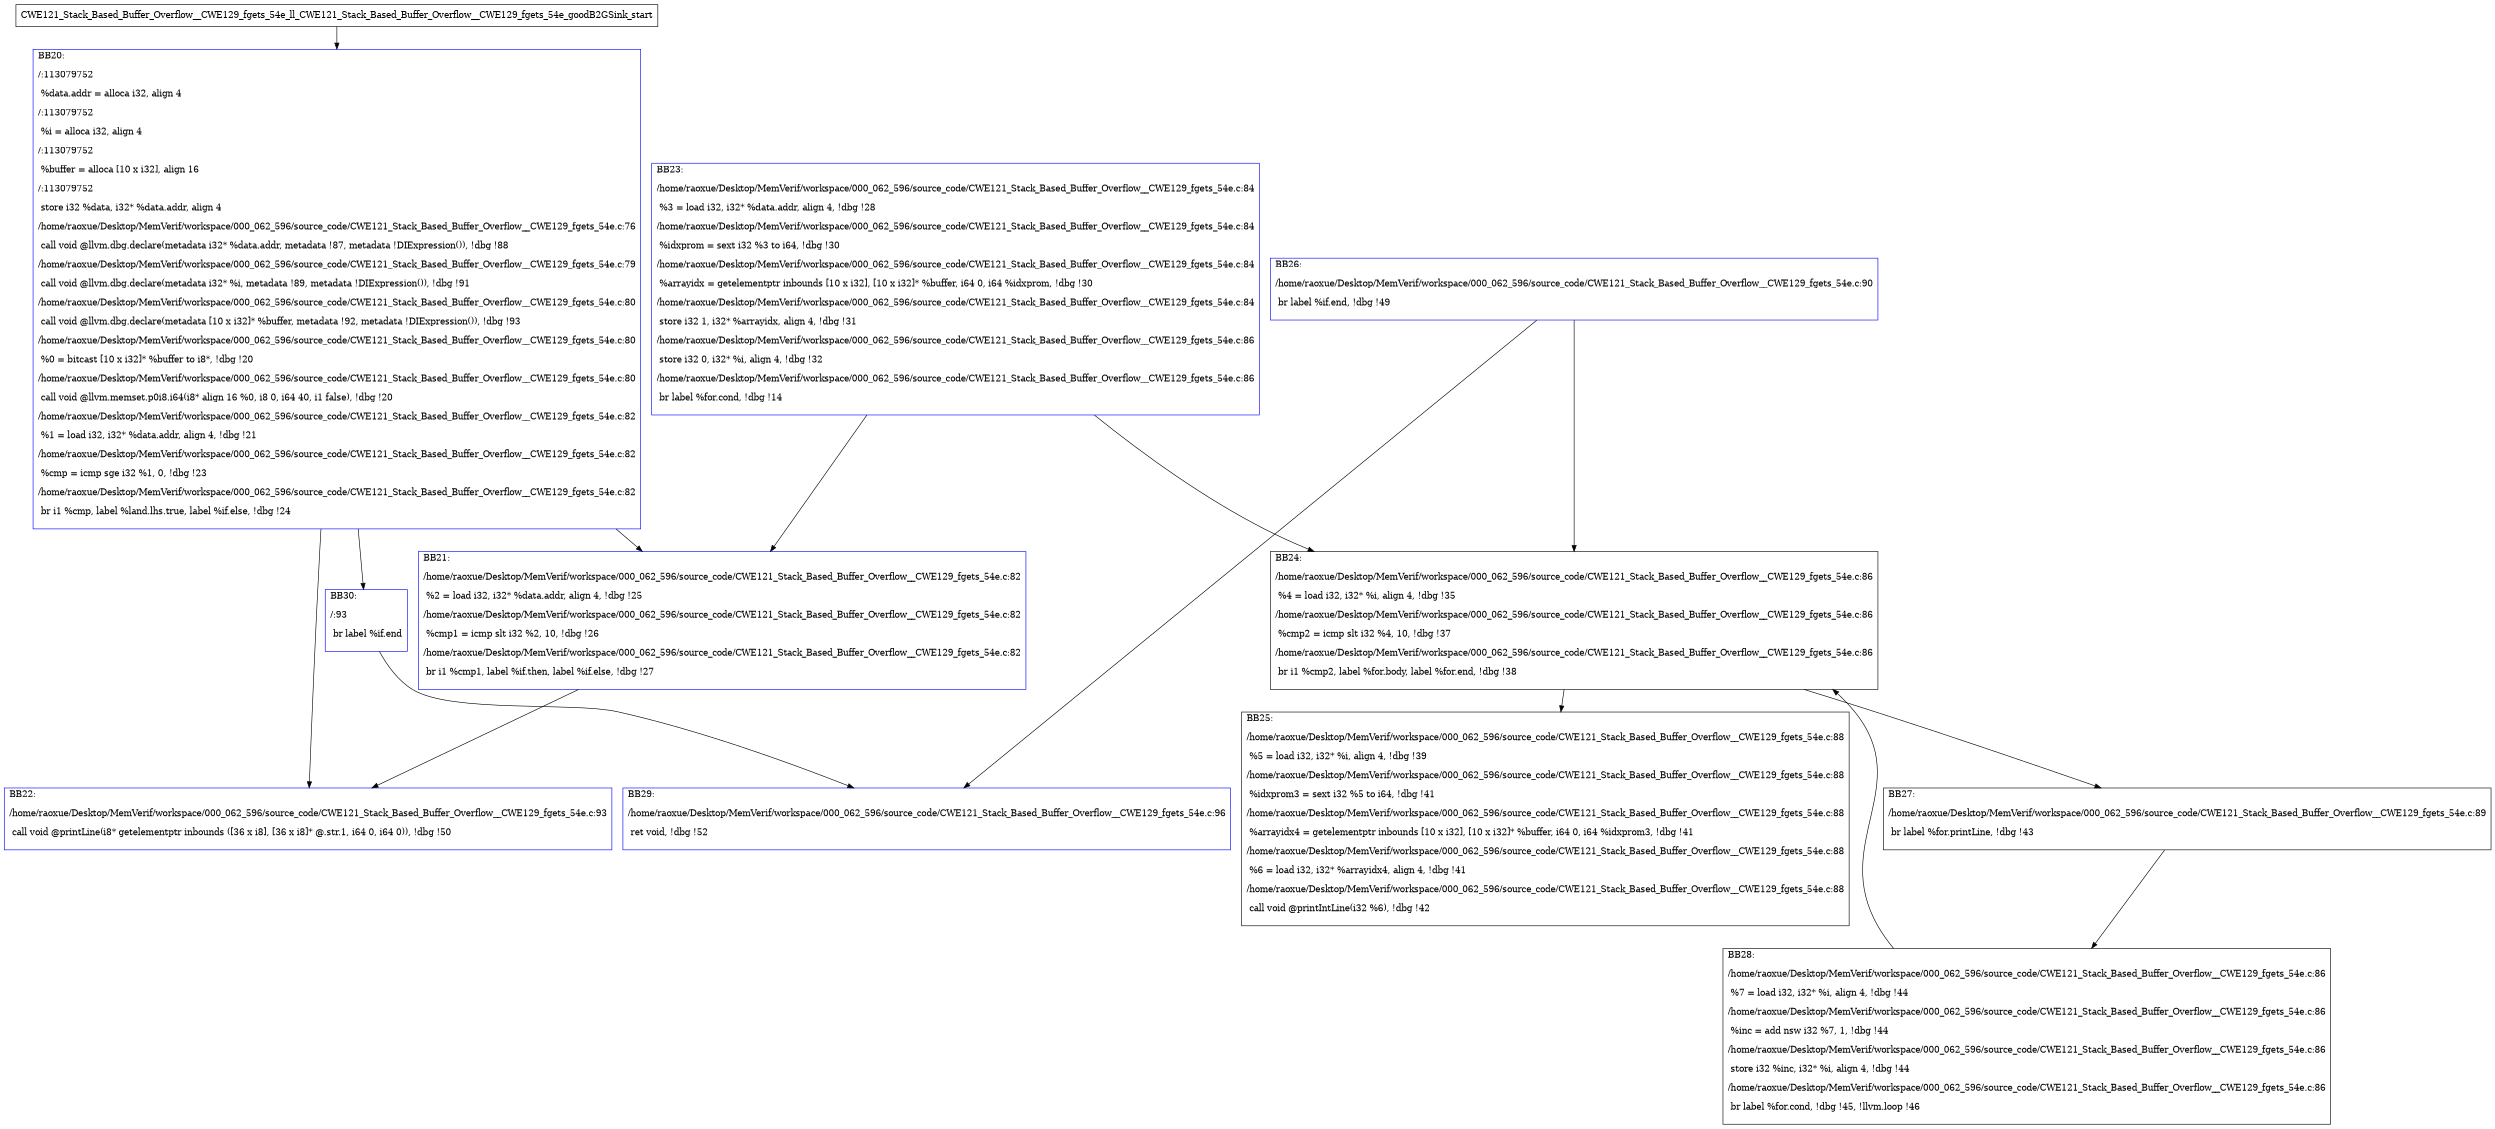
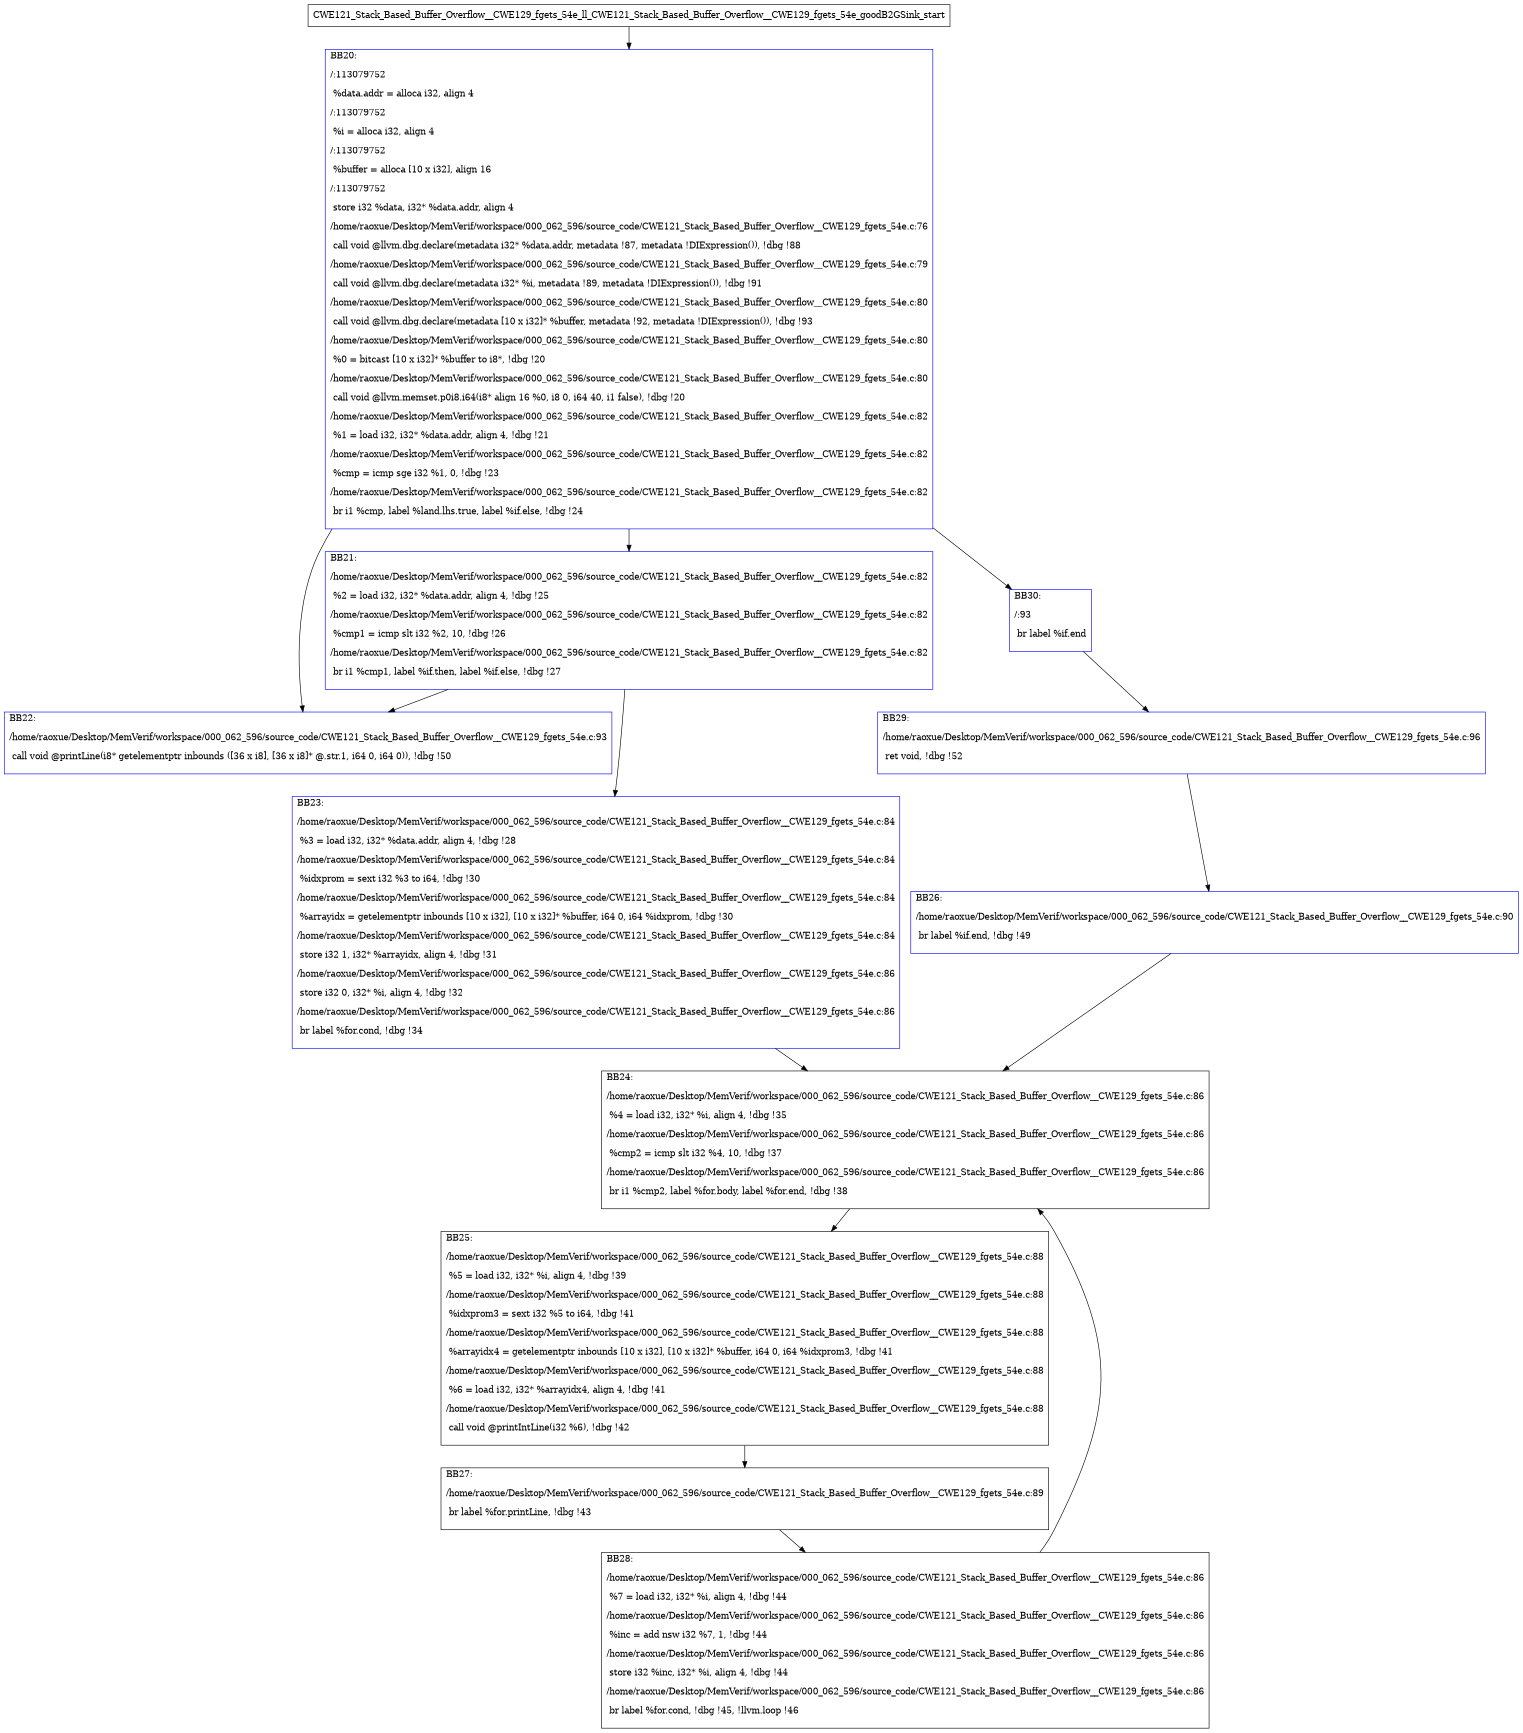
(719, 398) -> (360, 1031)
(821, 481) -> (621, 740)
(1253, 552) -> (1197, 830)
(1950, 736) -> (745, 1453)
